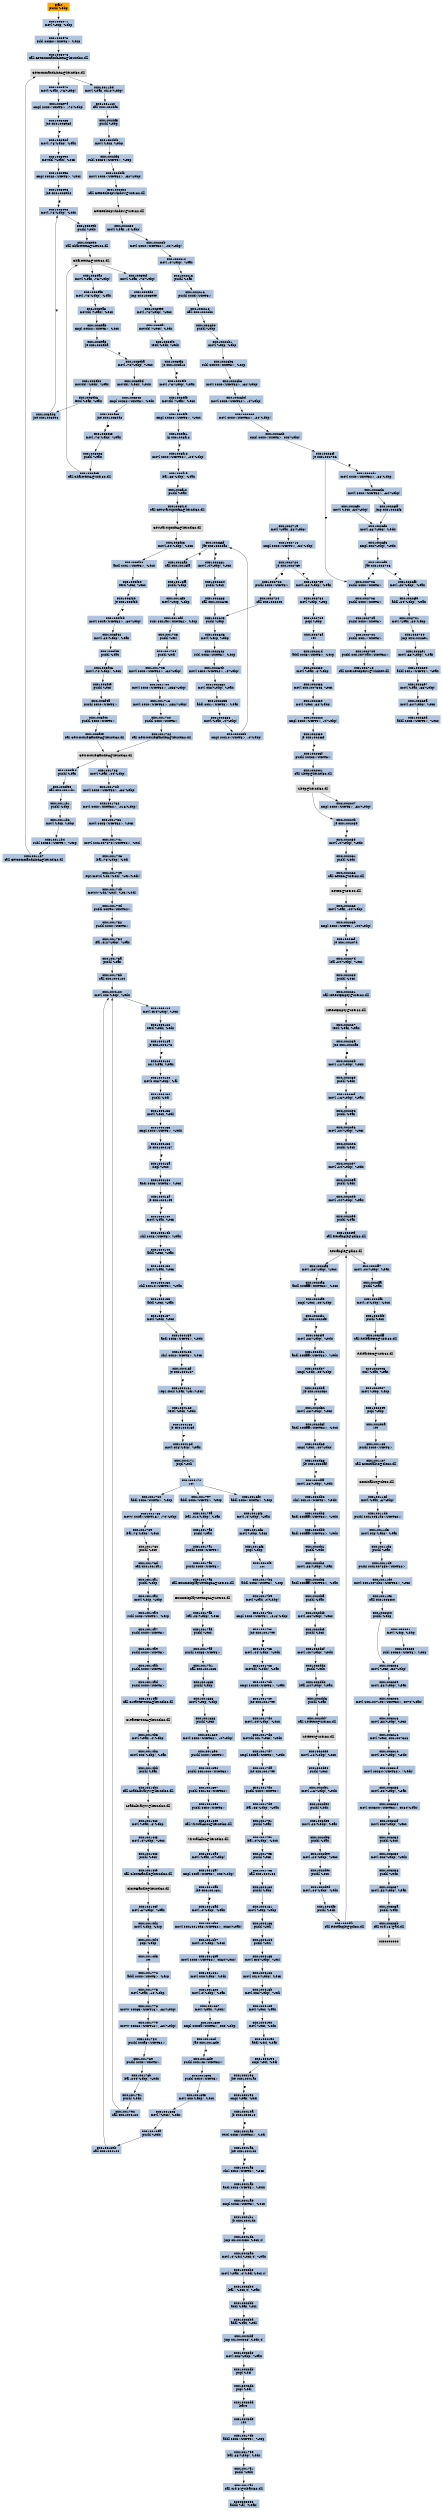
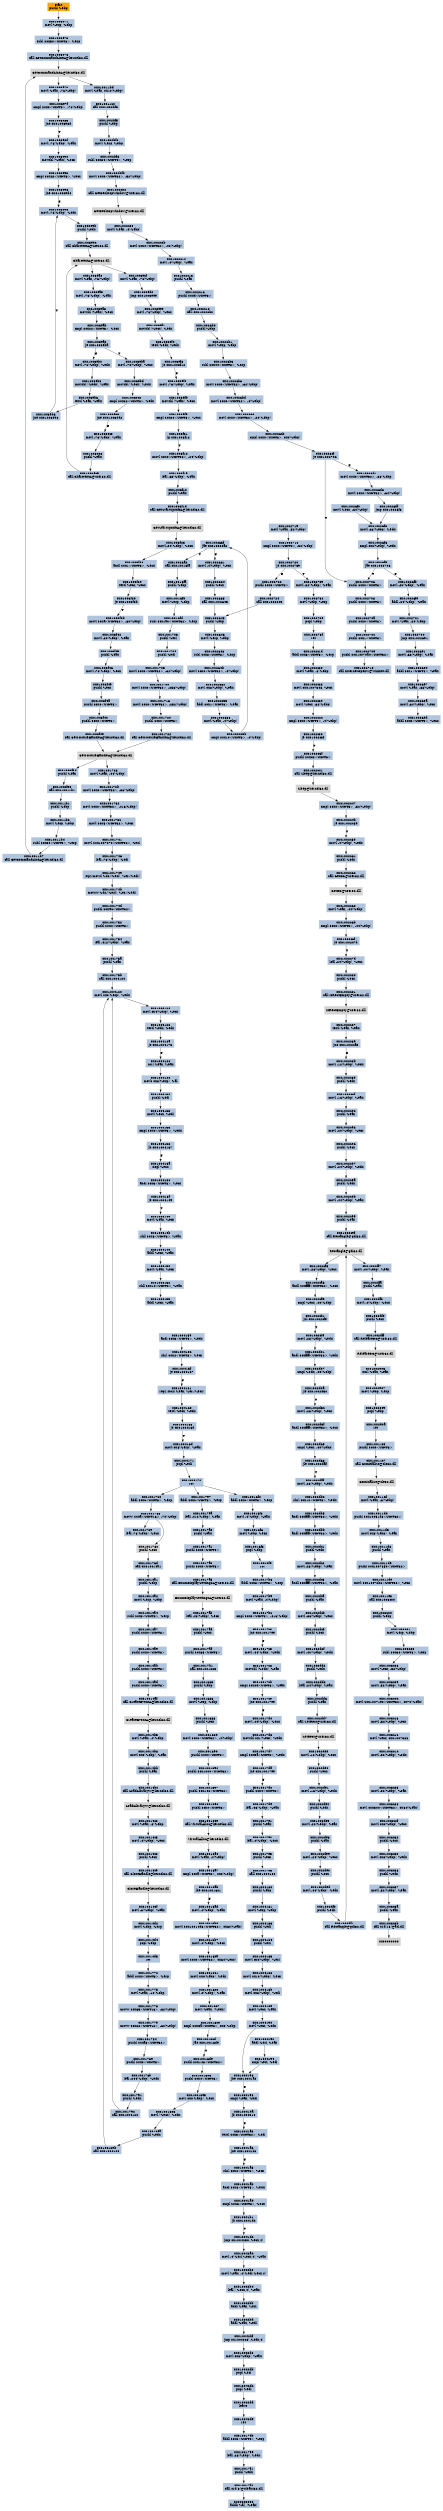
none -> (92, 363)
(317, 809) -> (346, 813)
(161, 1318) -> none
(145, 1539) -> (164, 1531)
(377, 1641) -> (391, 1622)
(389, 1770) -> none
none -> (320, 1830)
(263, 2032) -> (244, 2048)
